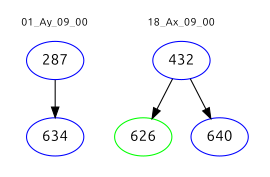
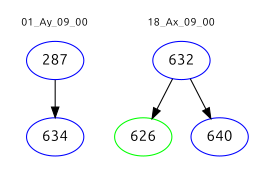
(181, 60) -> (181, 60)
